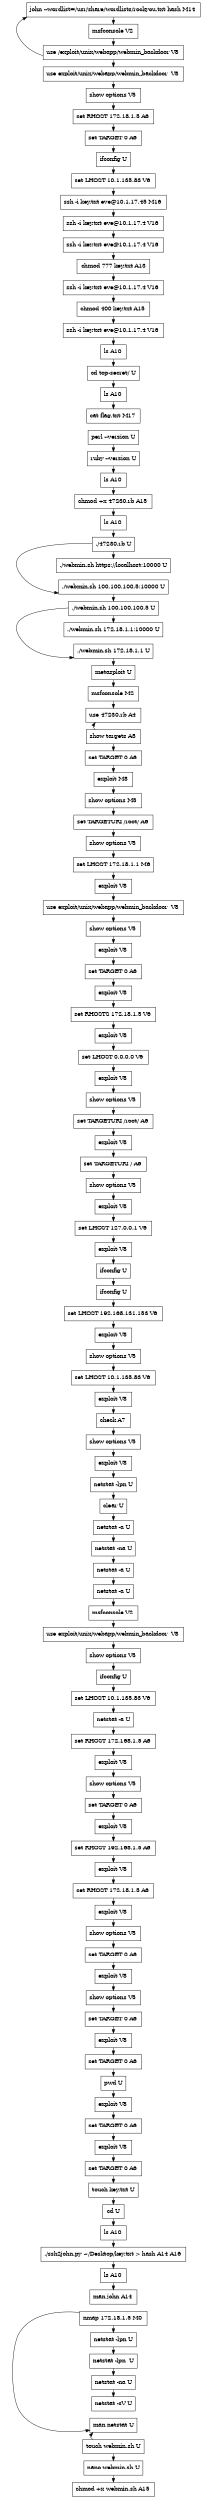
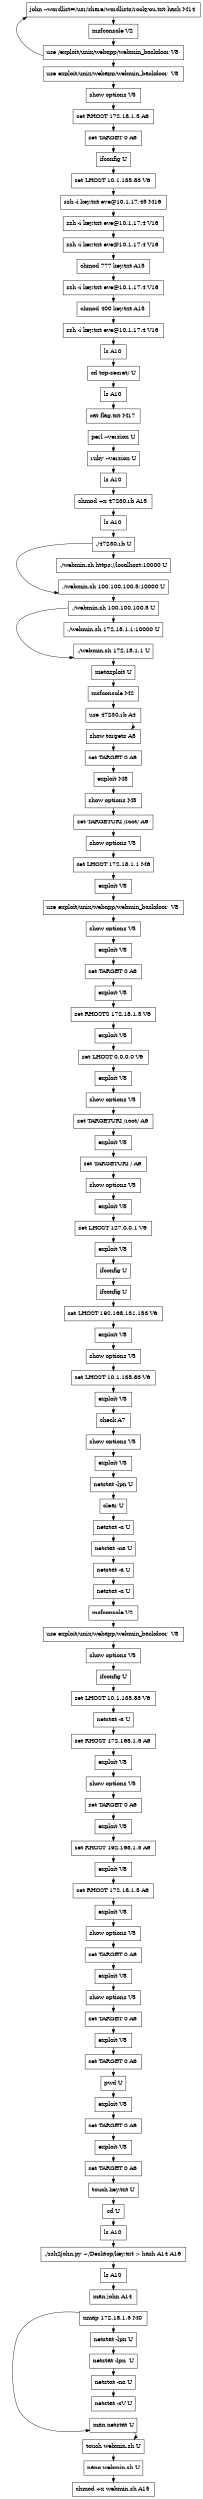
(113, 266) -> (113, 266)
(94, 728) -> (133, 724)
(91, 2438) -> (136, 2434)
